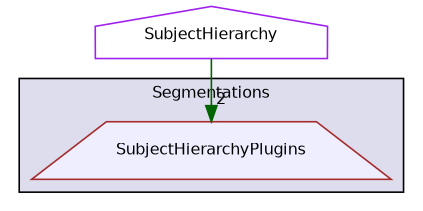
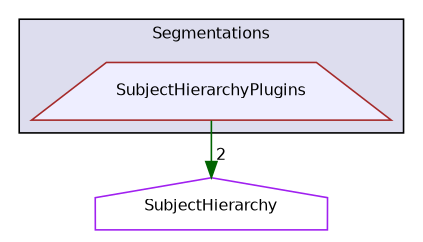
(211, 89) -> (211, 143)
